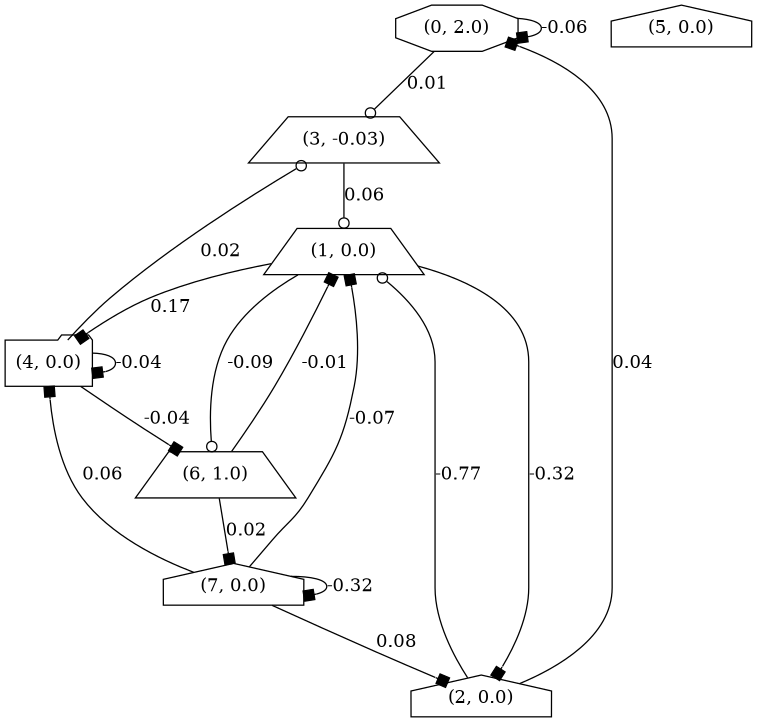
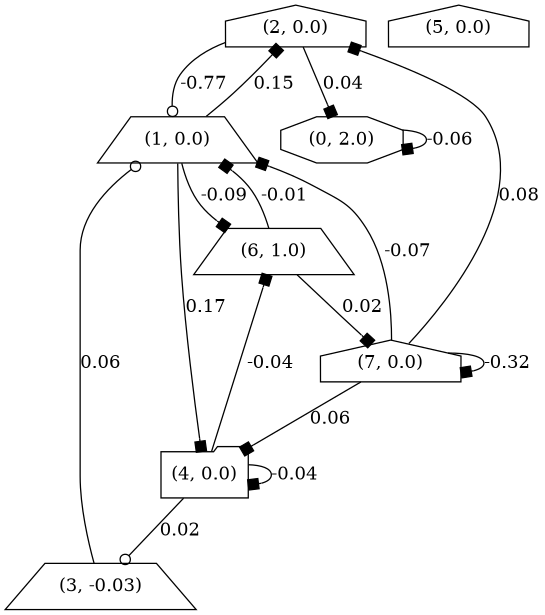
(404, 80) -> none
(226, 343) -> (194, 195)
(552, 475) -> (274, 84)
